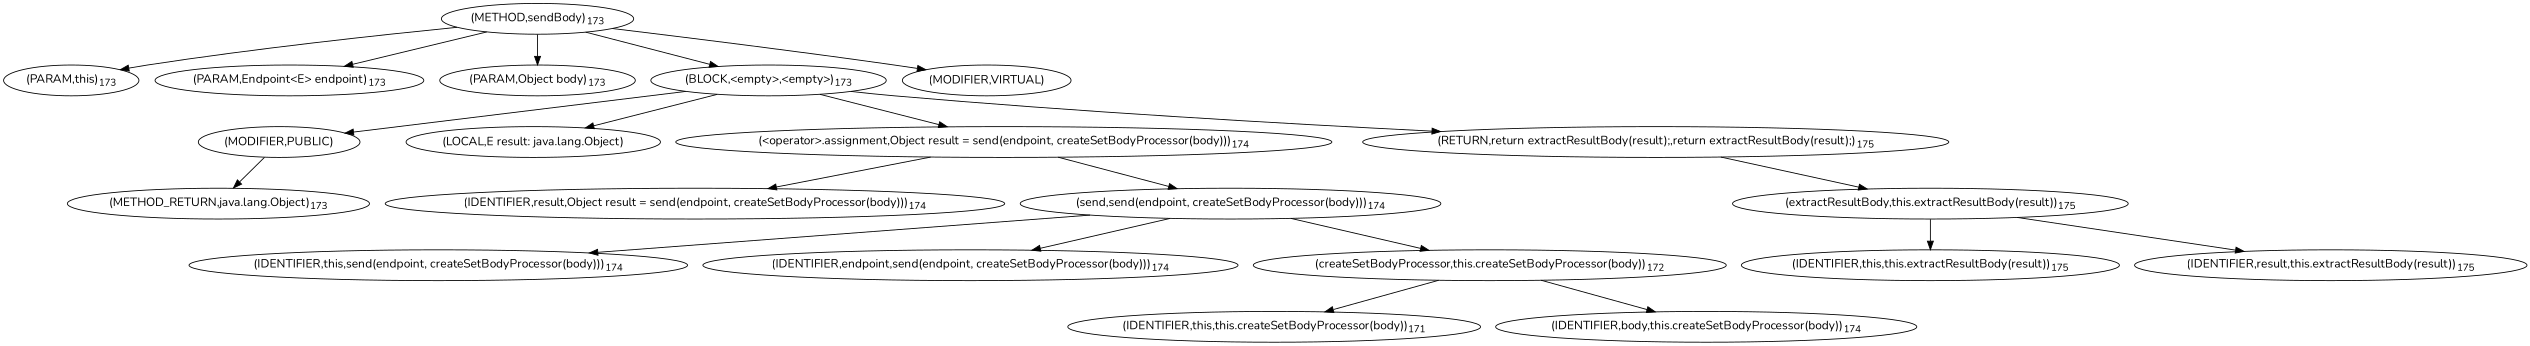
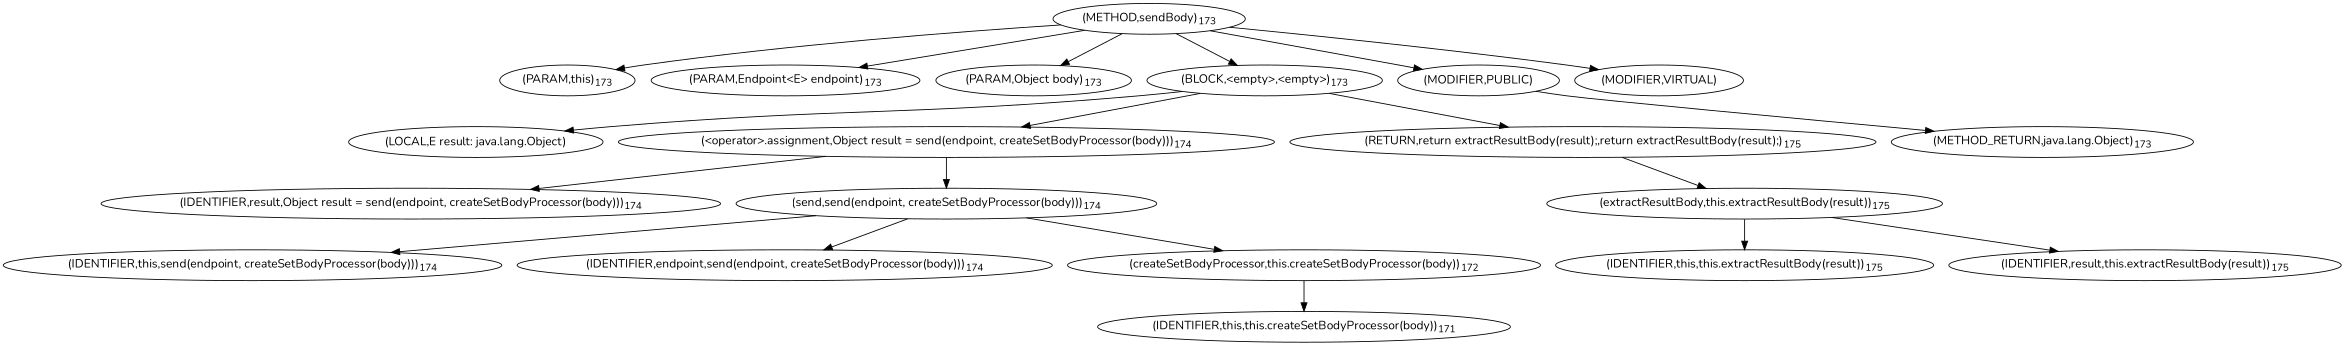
(520, 112) -> (1312, 49)
(1706, 327) -> none
